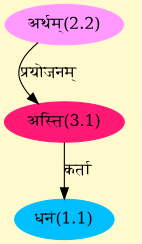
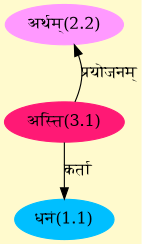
(20, 68) -> (82, 79)
